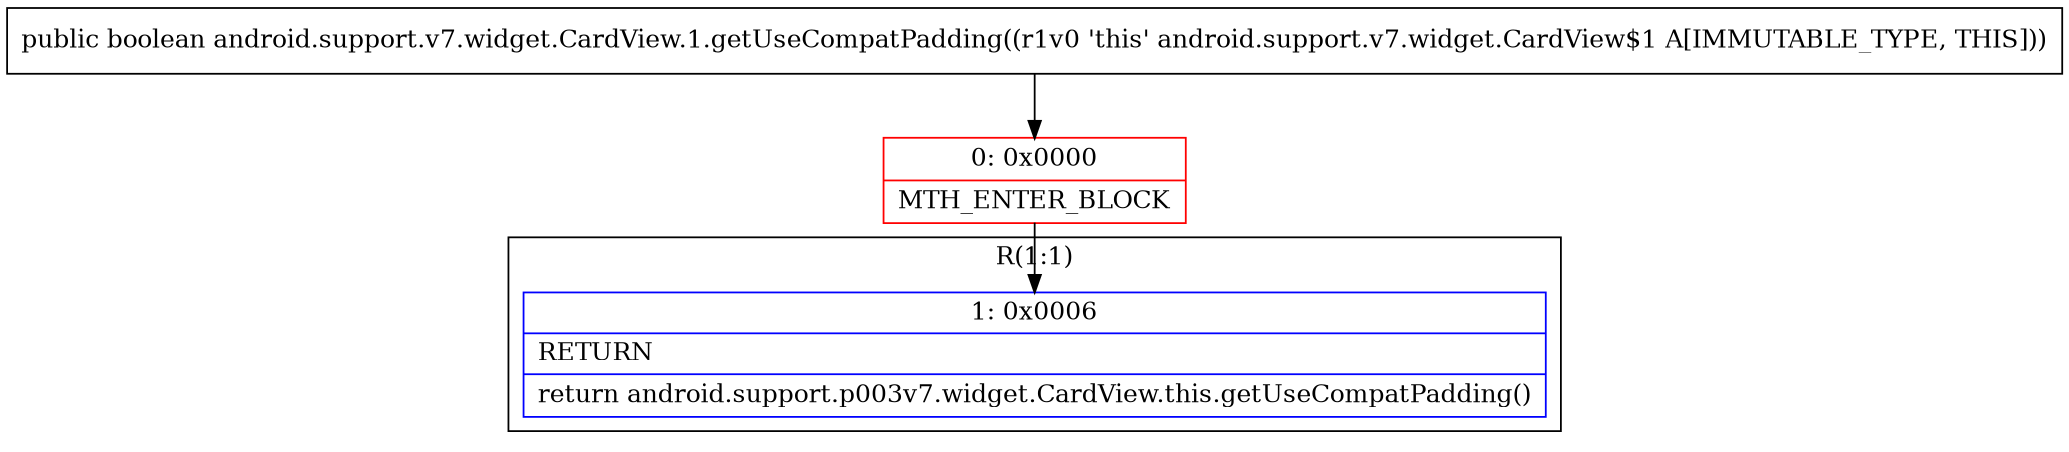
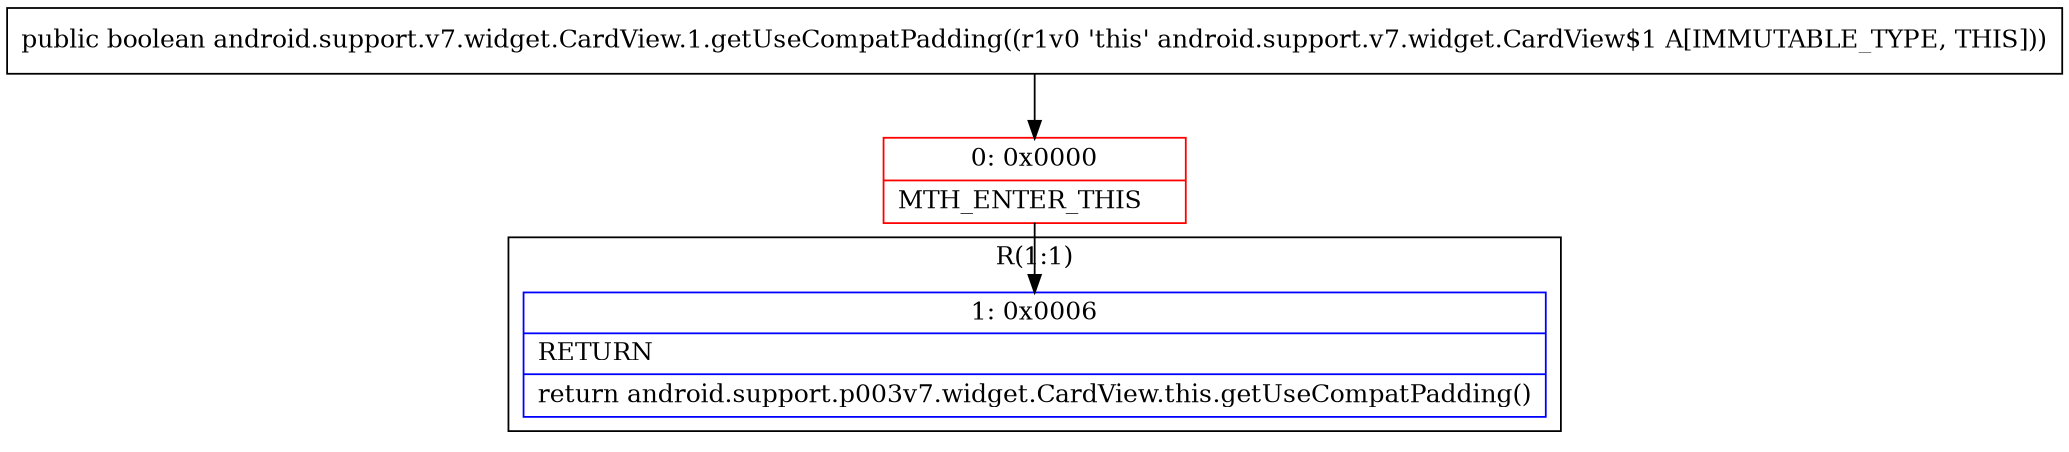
(1035, 201) -> (1020, 201)
